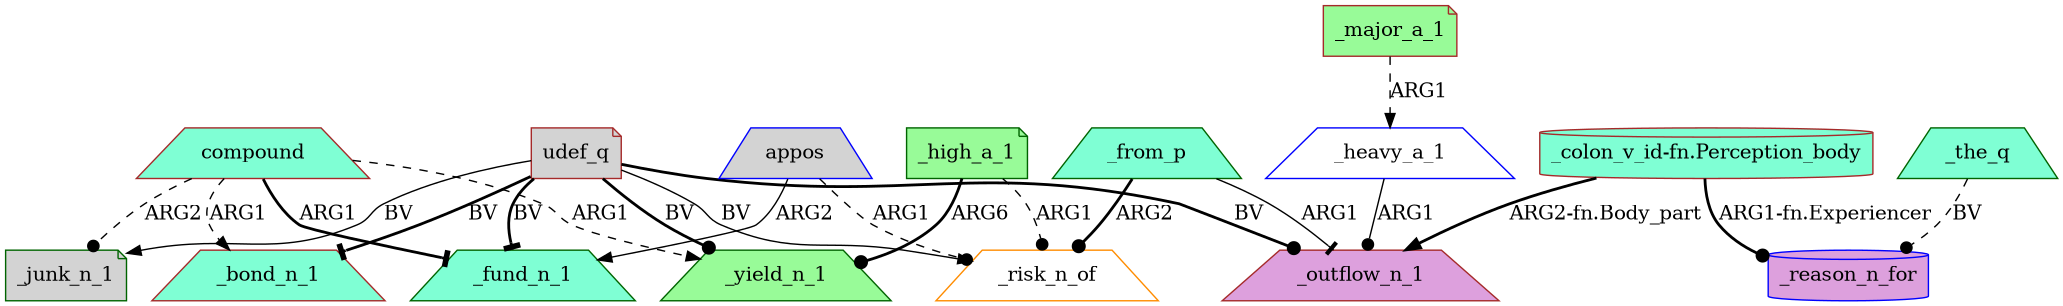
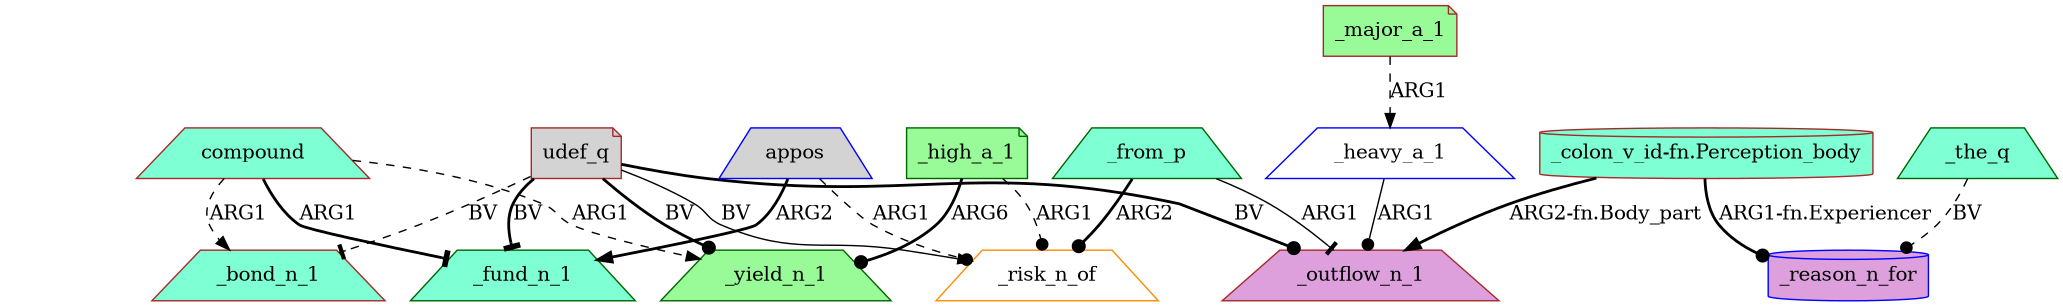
(440, 217) -> (440, 217)
(712, 237) -> (712, 237)
(66, 275) -> none
